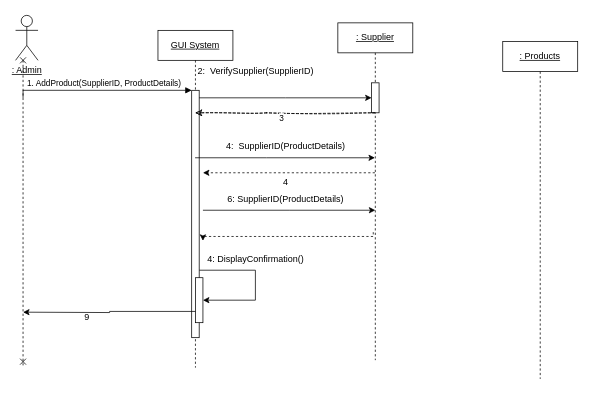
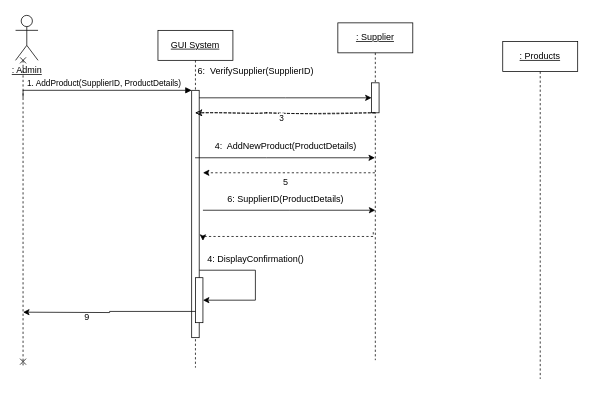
(256, 72) -> (256, 72)
(286, 147) -> (286, 147)
(286, 183) -> (286, 183)
